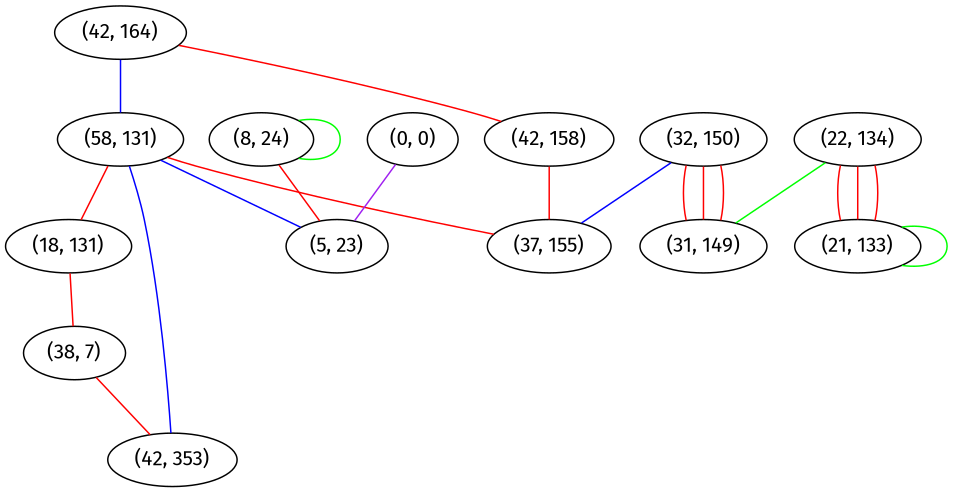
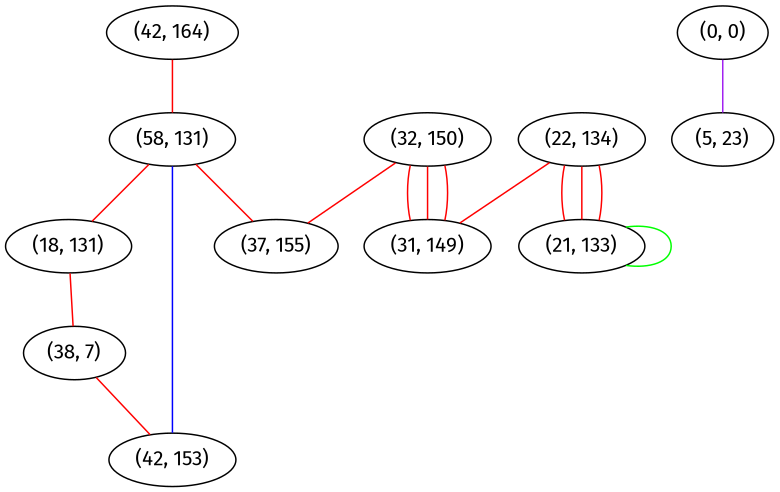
(121, 86) -> (172, 86)
(261, 139) -> none
(549, 139) -> none
(626, 193) -> (352, 193)
(781, 193) -> (505, 193)
(231, 194) -> none
(172, 460) -> (172, 460)
